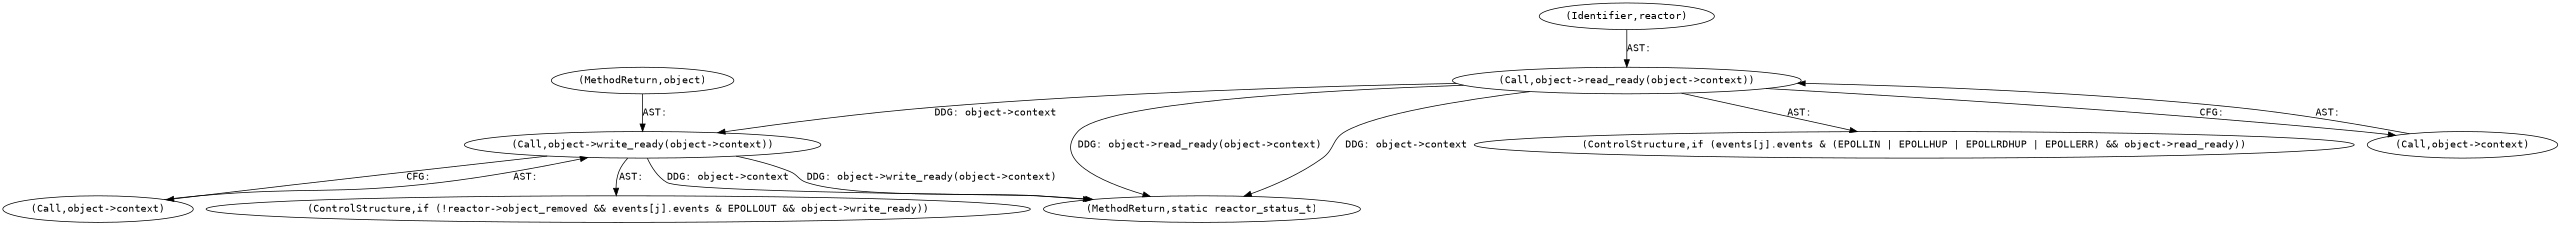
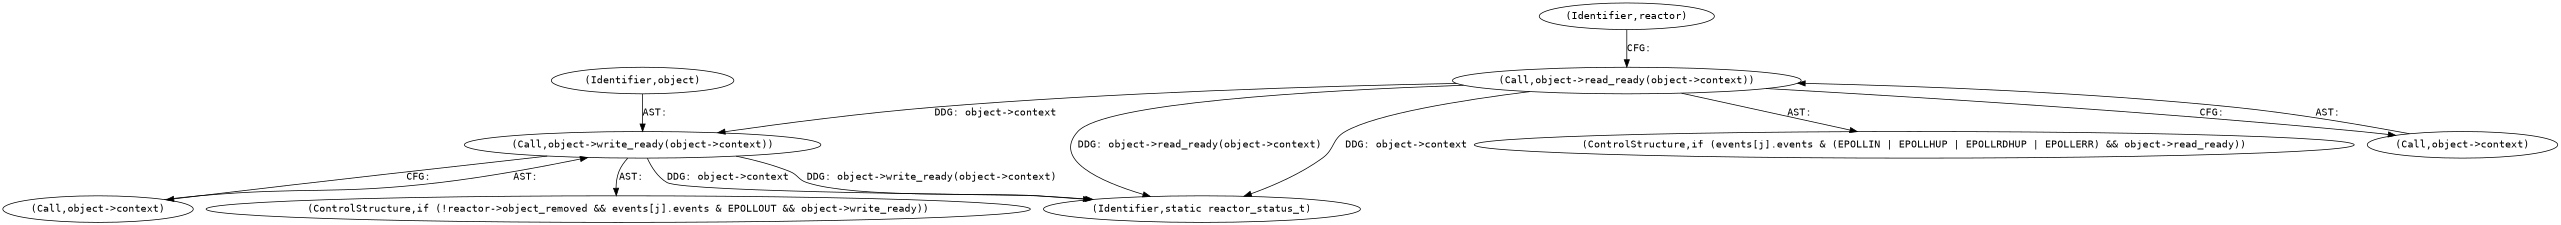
(1642, 48) -> (1642, 48)
(643, 81) -> (643, 81)
(1202, 209) -> (1202, 209)
